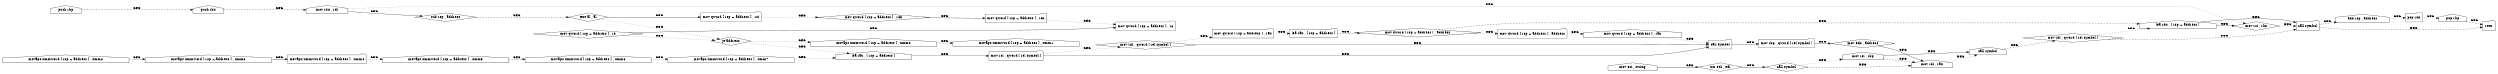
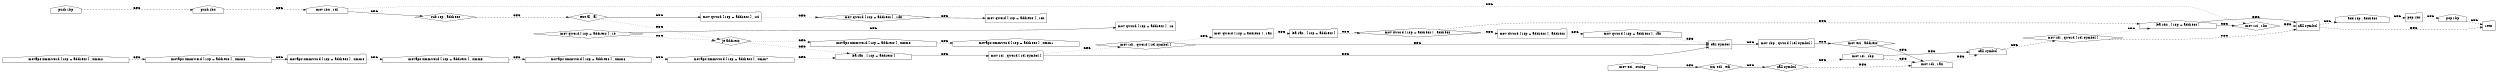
(1080, 22) -> none
(1863, 43) -> (1863, 43)
